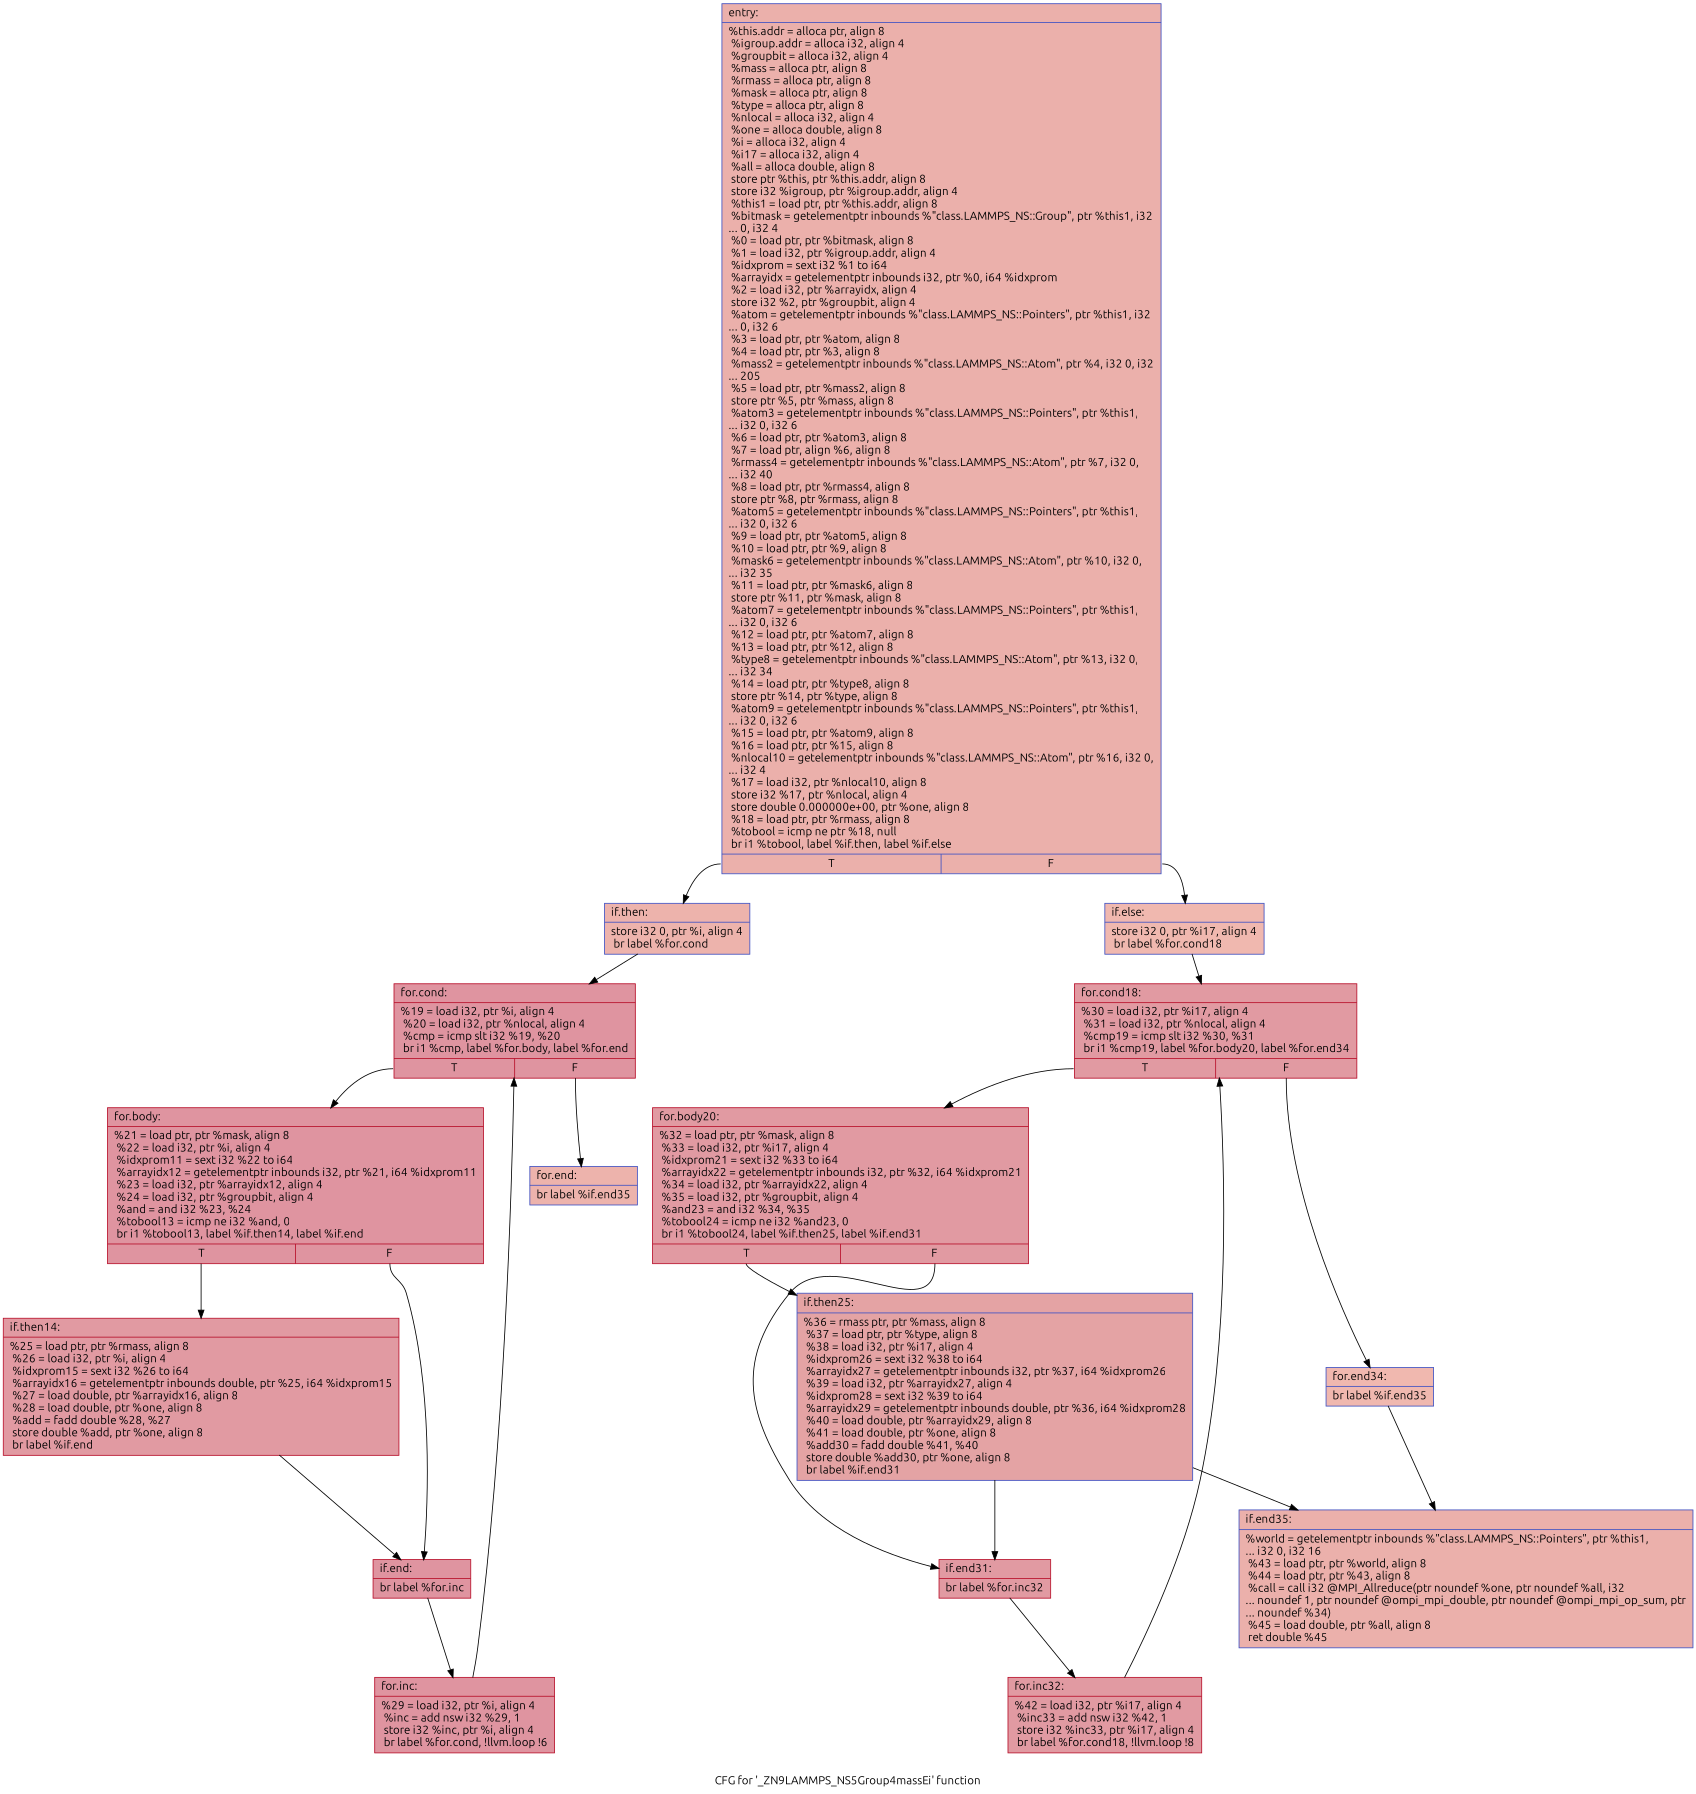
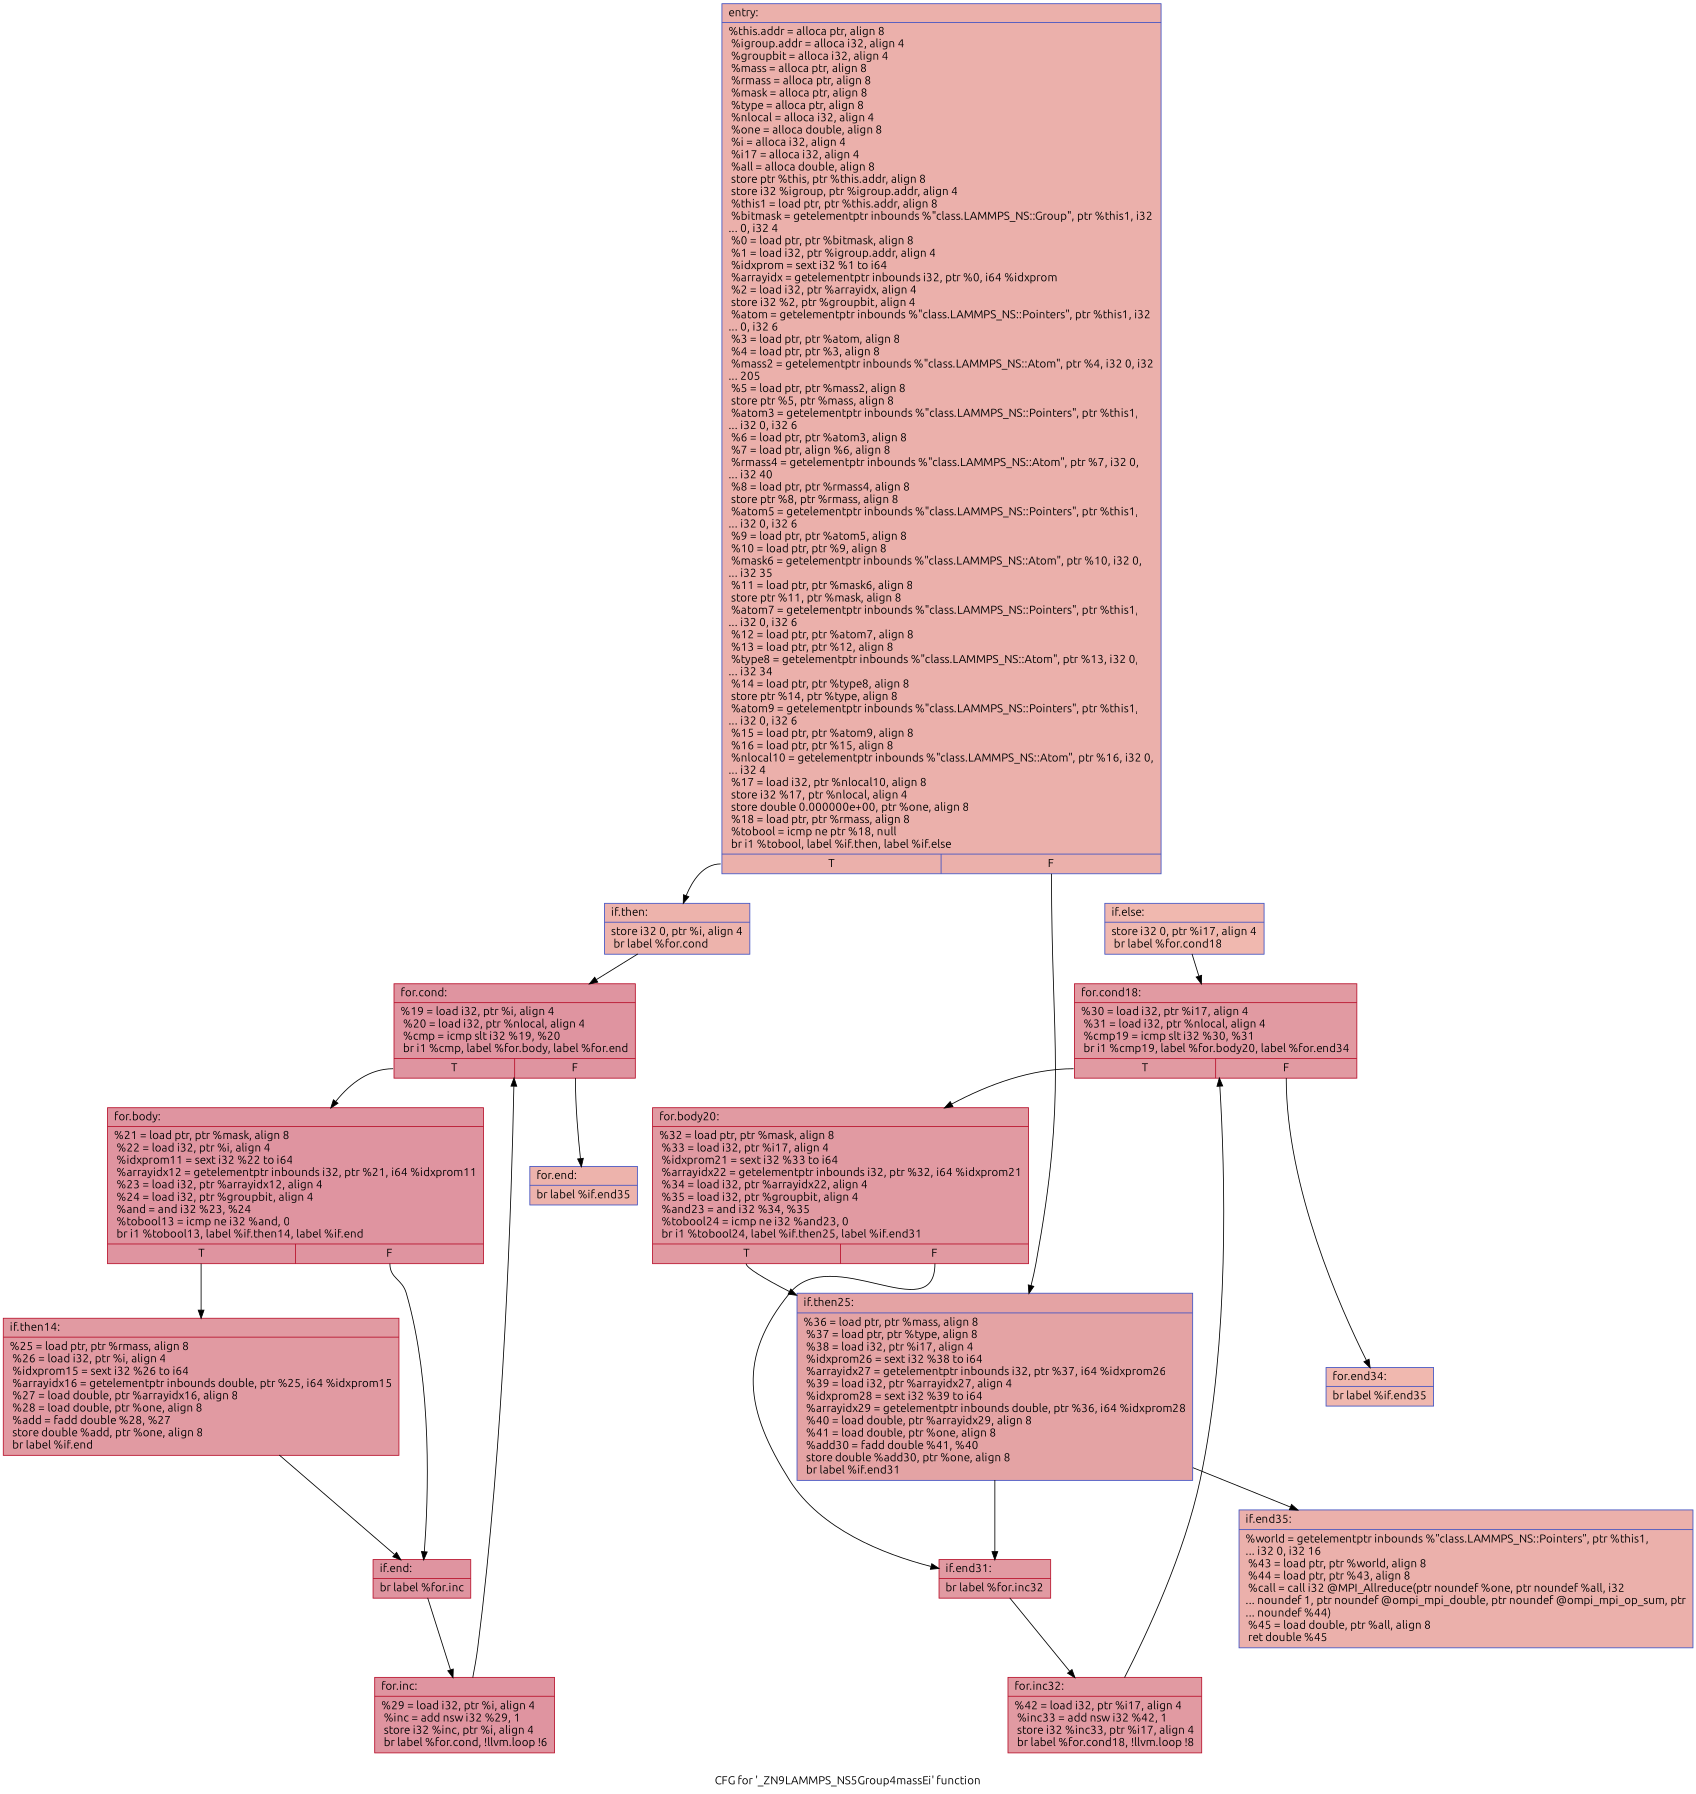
(1179, 875) -> (1055, 1081)
(895, 1322) -> (891, 1322)
(1410, 1454) -> none
(1289, 1613) -> (1289, 1613)
